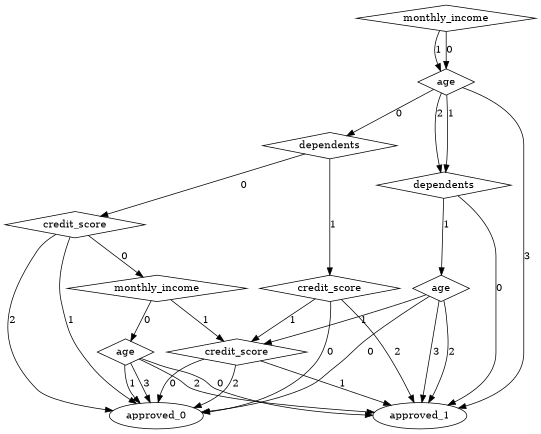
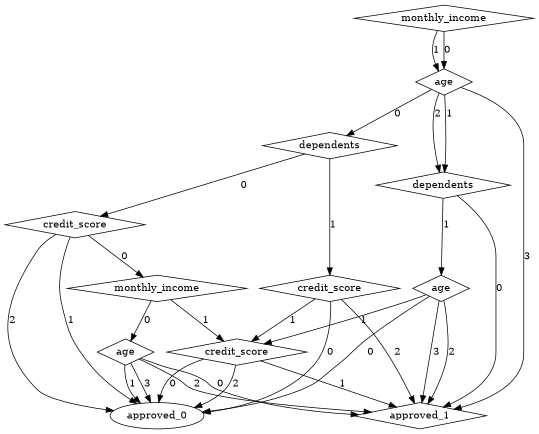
(420, 416) -> (420, 416)
